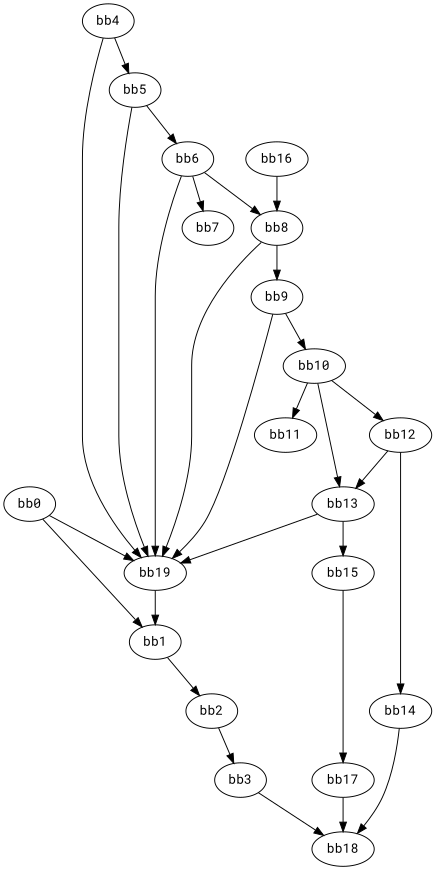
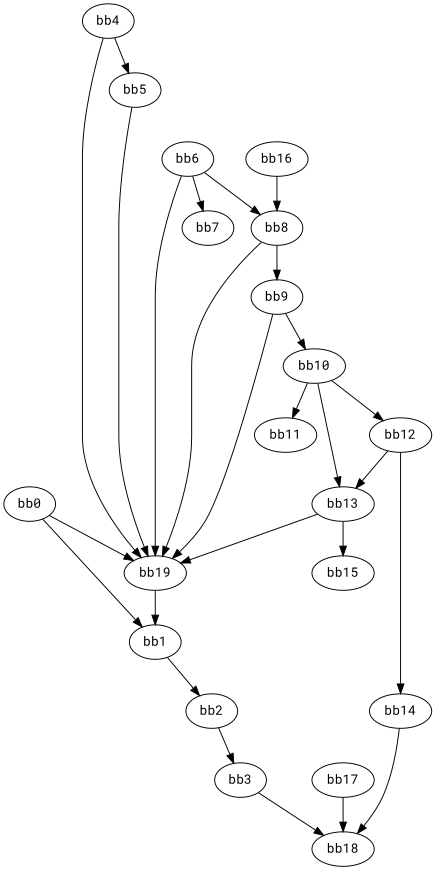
(159, 121) -> none
(343, 672) -> none
